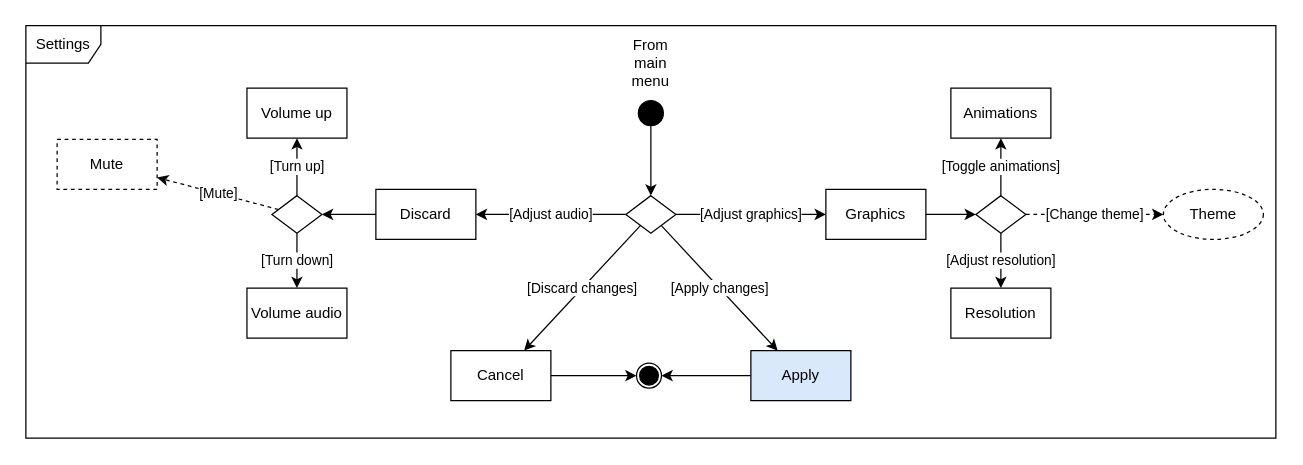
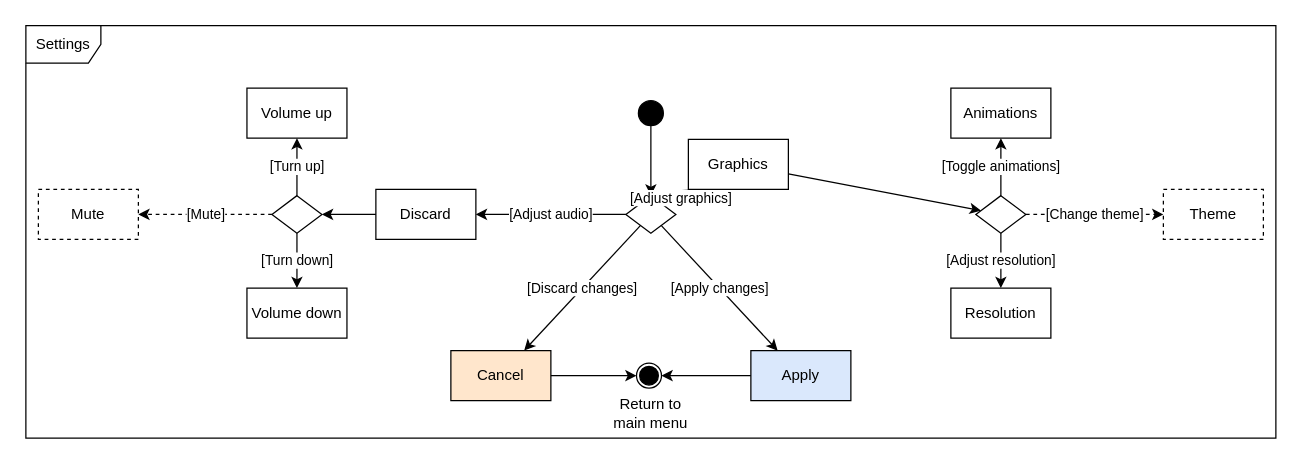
(651, 63) -> none
(107, 164) -> (88, 214)
(876, 214) -> (738, 164)
(1213, 214) -> (1213, 214)
(297, 313) -> (297, 313)
(501, 376) -> (501, 376)
none -> (651, 413)
